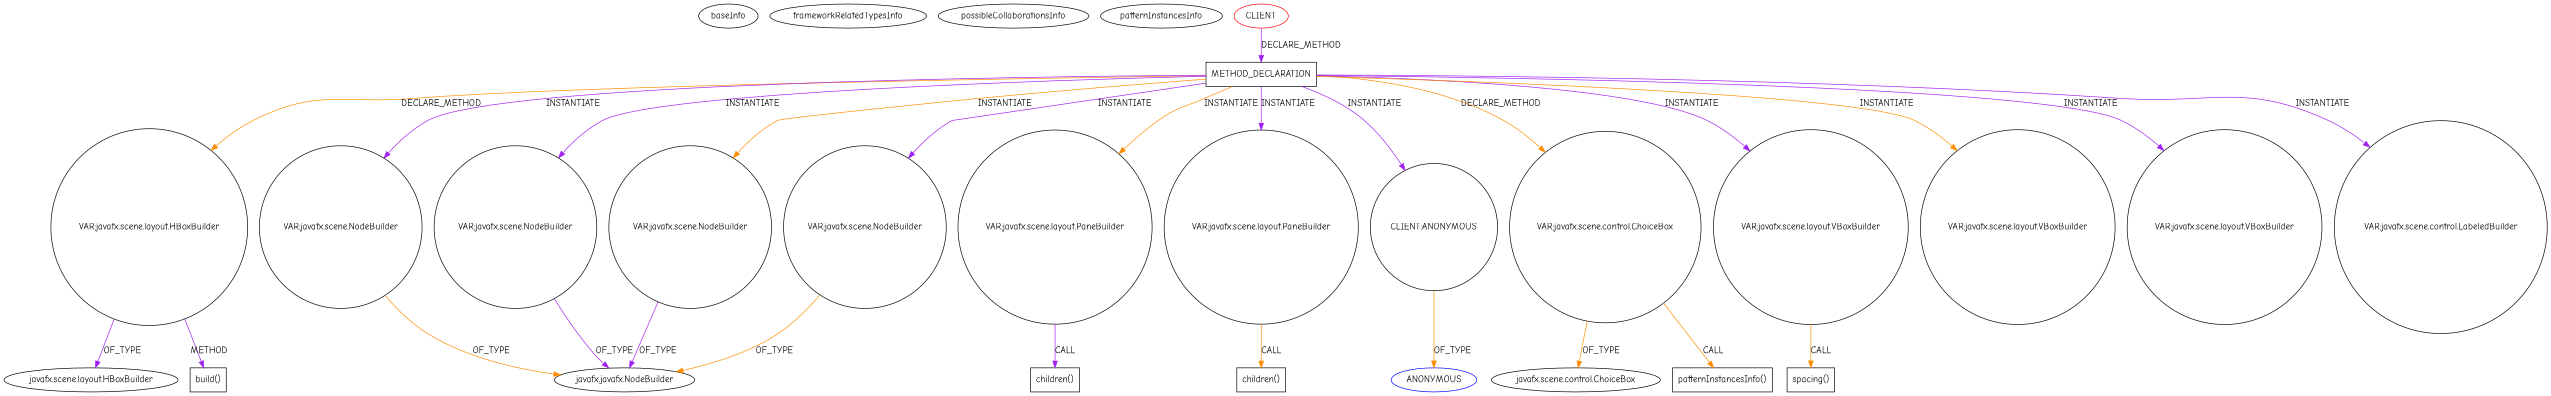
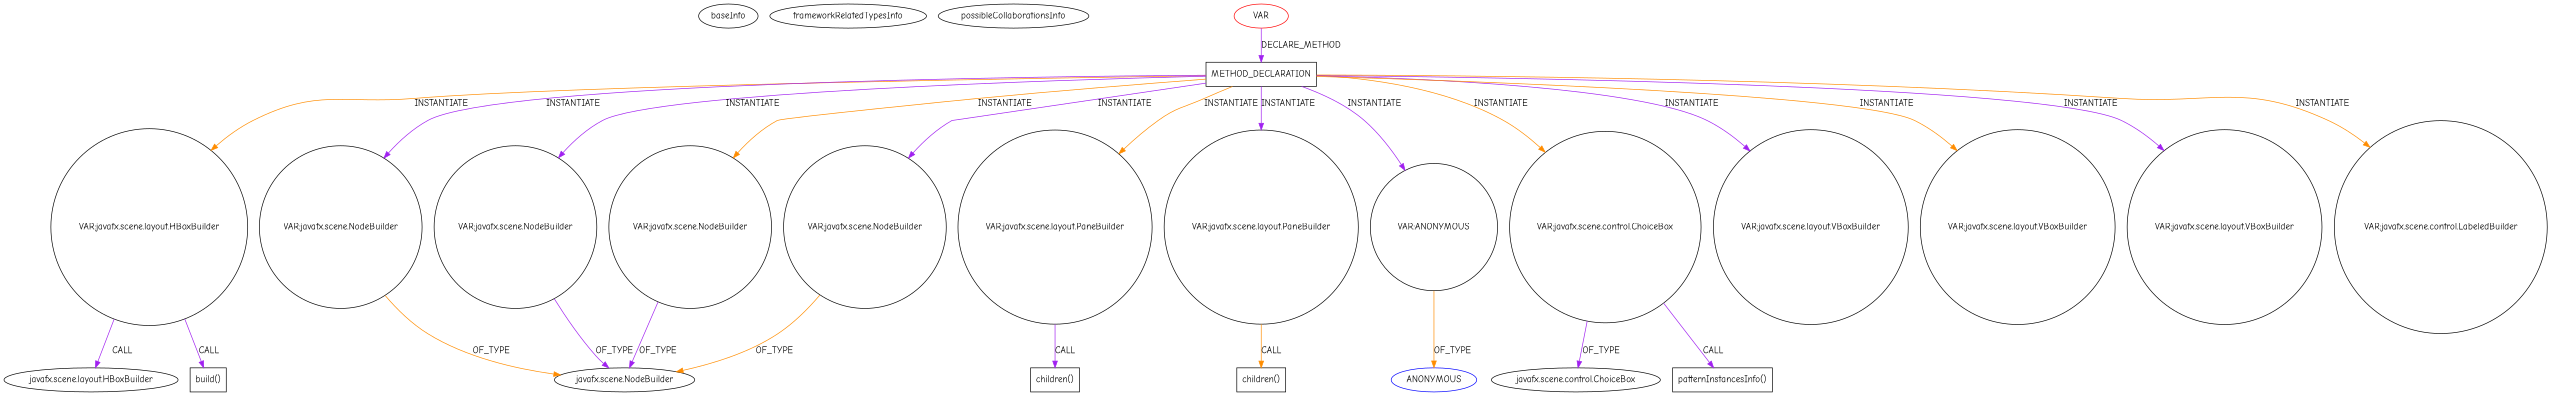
(1161, 16) -> none
(1261, 16) -> (1261, 16)
(1846, 85) -> (1846, 85)
(441, 103) -> (441, 103)
(1501, 103) -> (1501, 103)
(1434, 227) -> (1434, 227)
(1687, 333) -> (1687, 333)
(1583, 341) -> (1583, 341)
(123, 351) -> (123, 351)
(209, 351) -> (209, 351)
(625, 380) -> (625, 380)
(1811, 380) -> none
